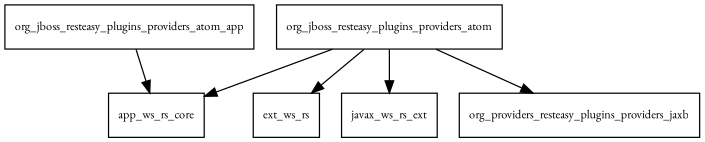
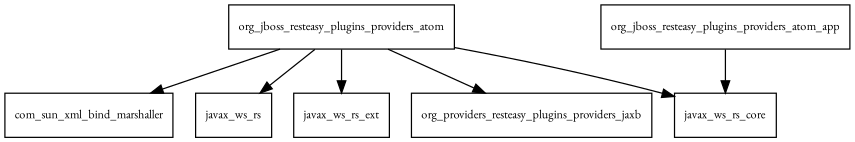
none -> (89, 115)
(156, 115) -> (725, 115)
(286, 115) -> (234, 115)
